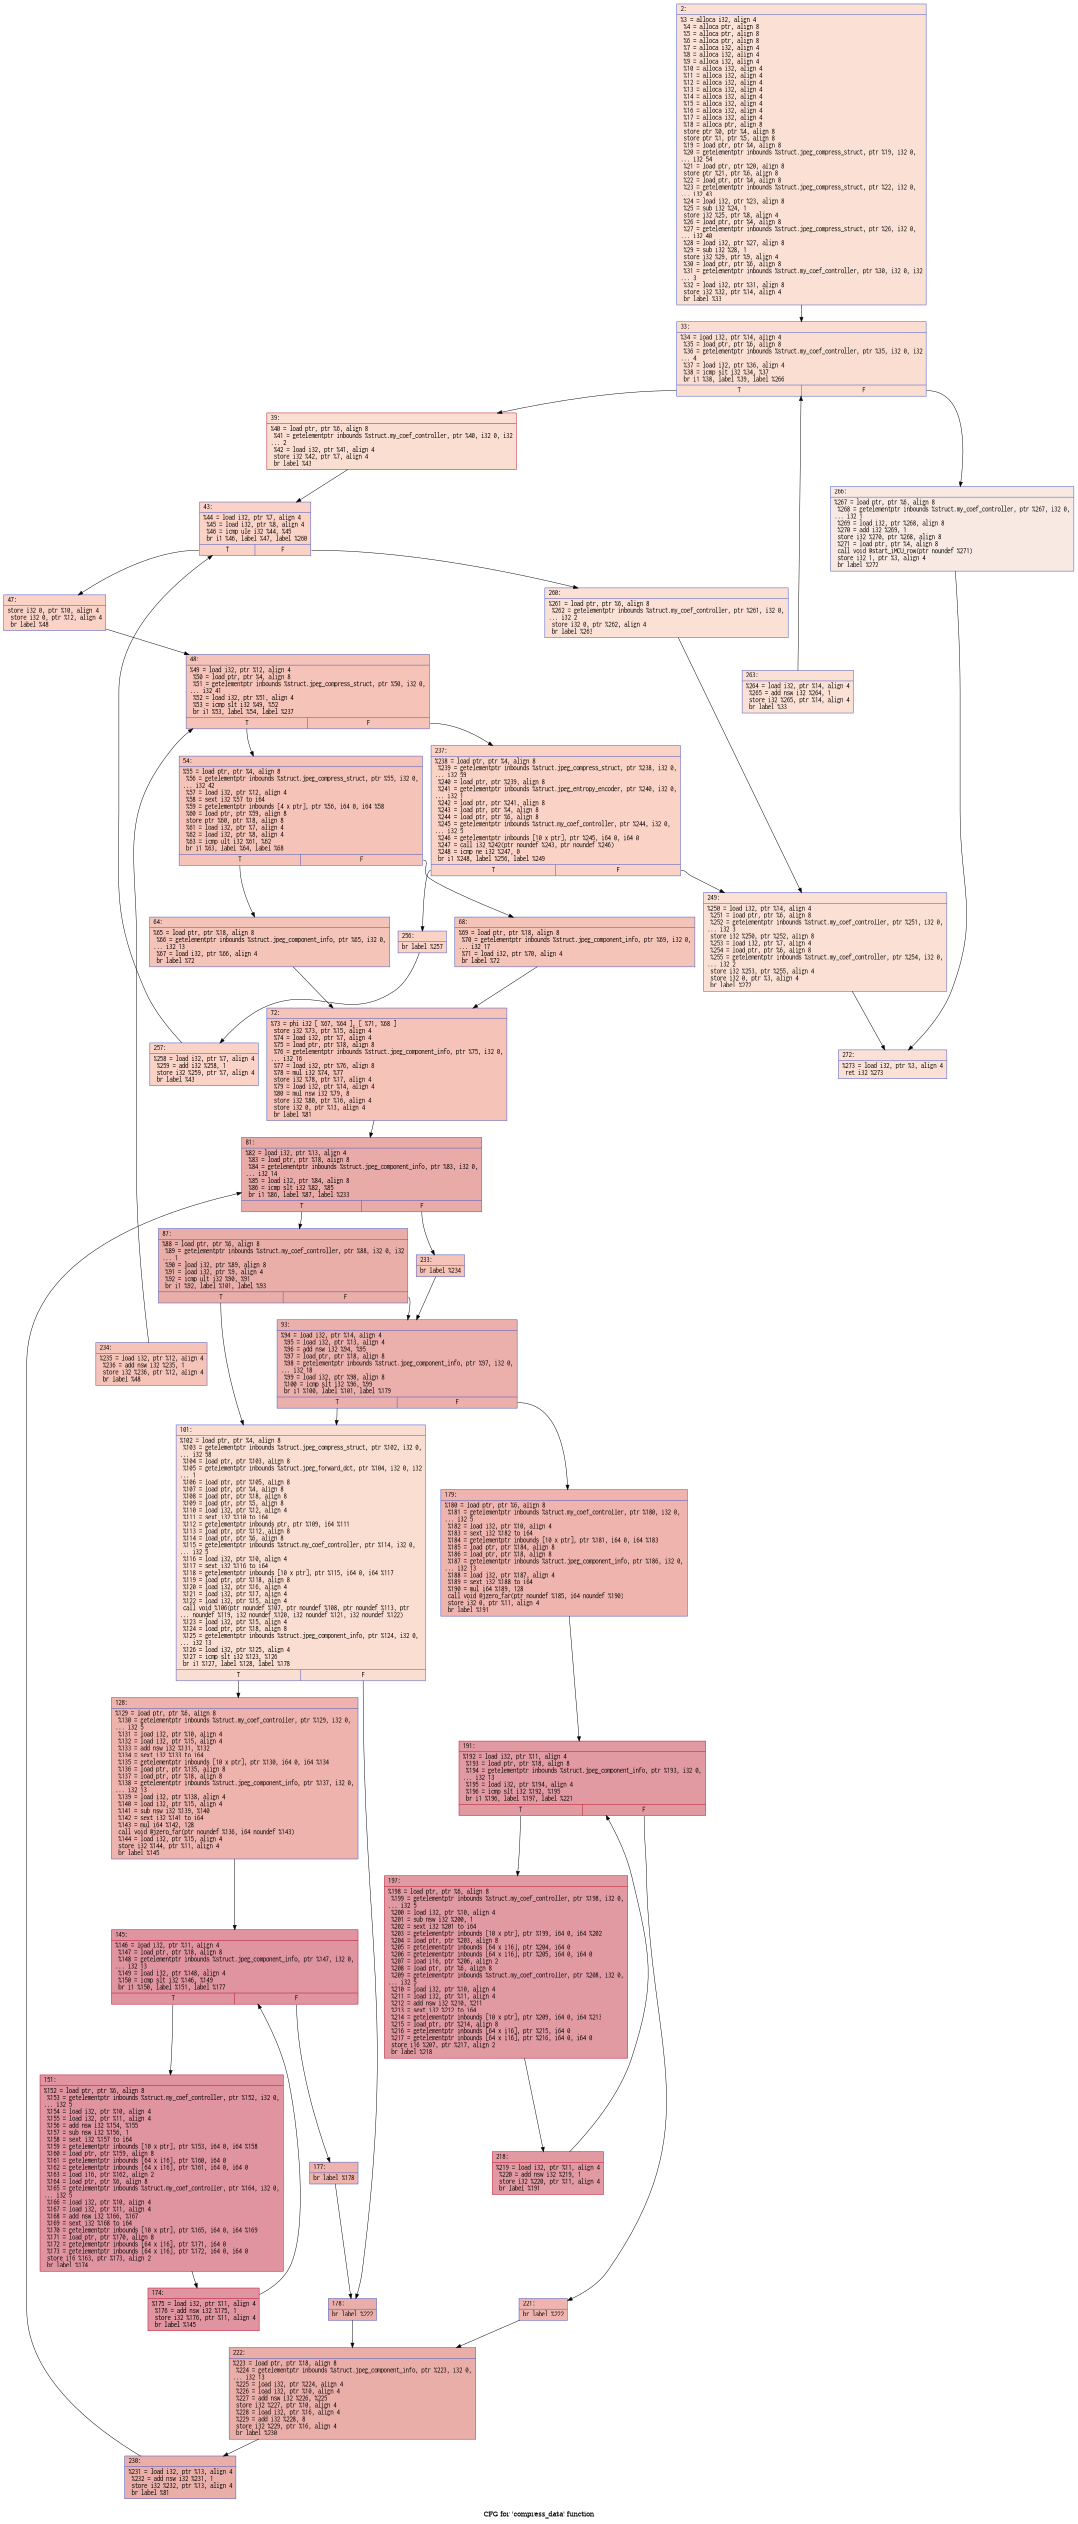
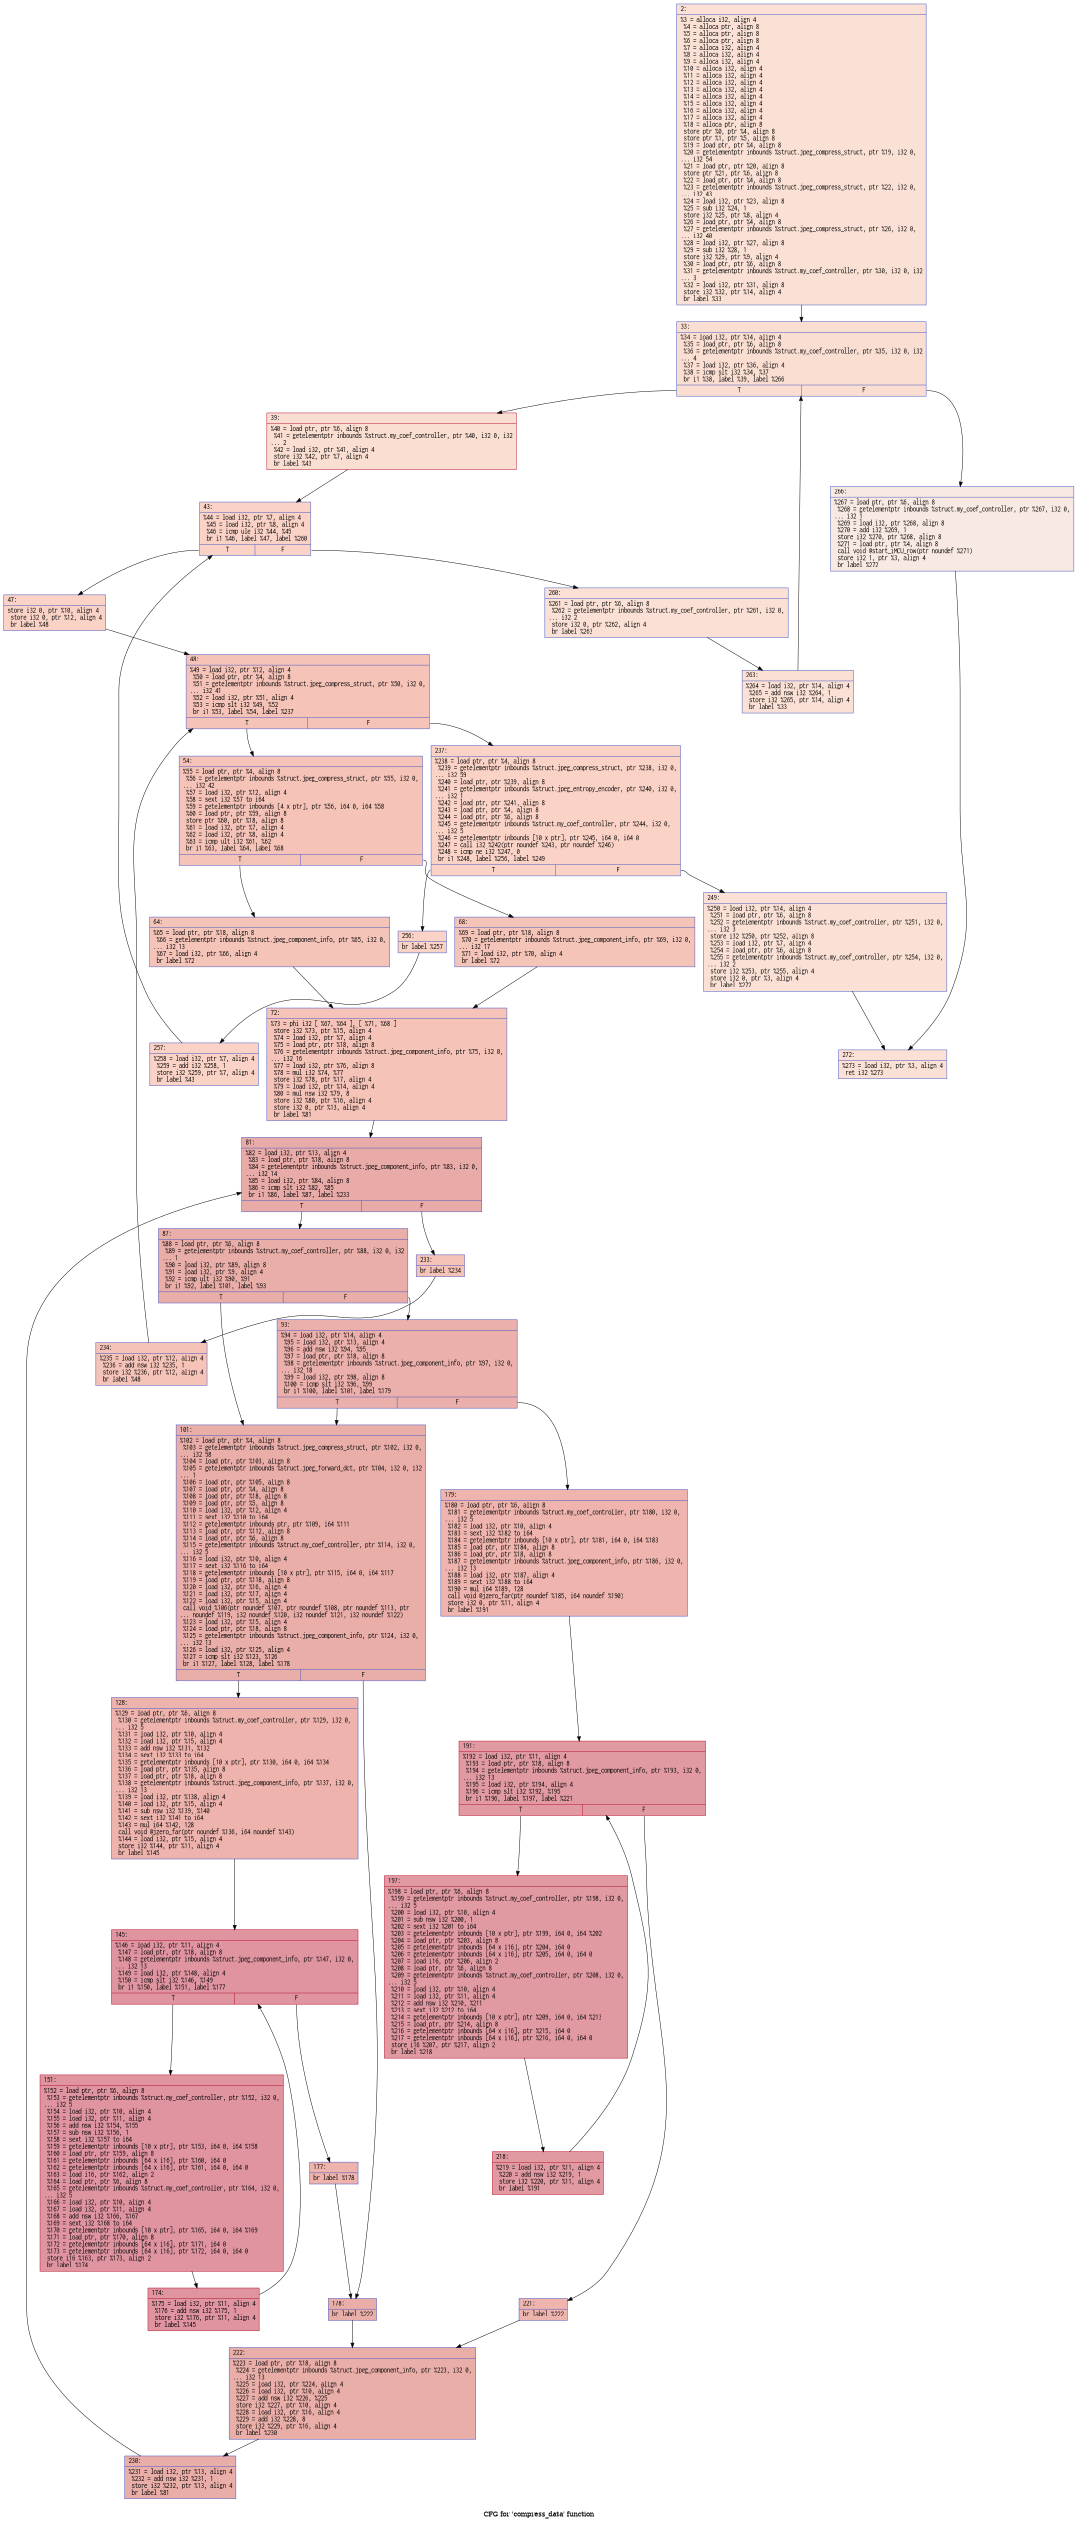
(739, 763) -> (733, 653)
(427, 1296) -> (326, 1316)
(301, 1553) -> (301, 1553)
